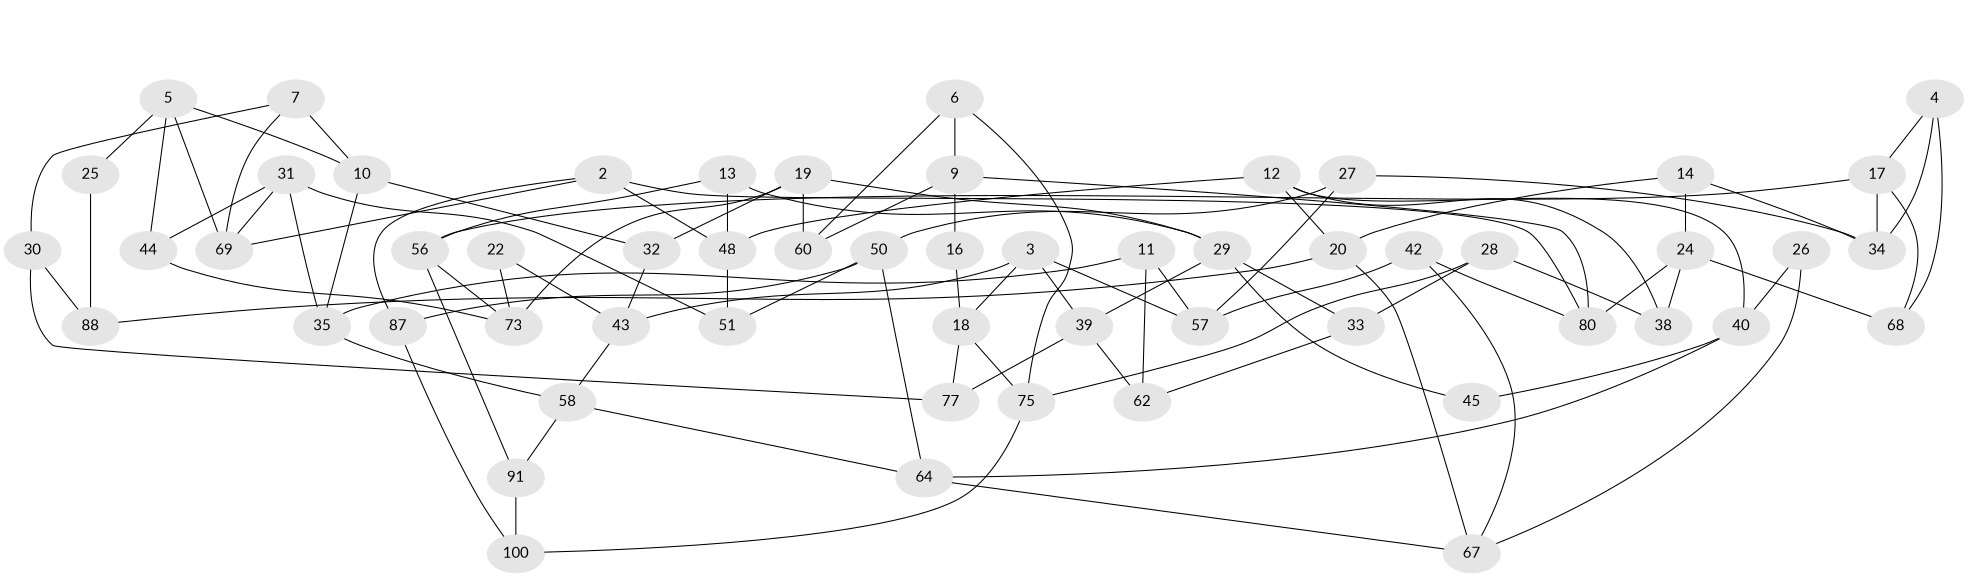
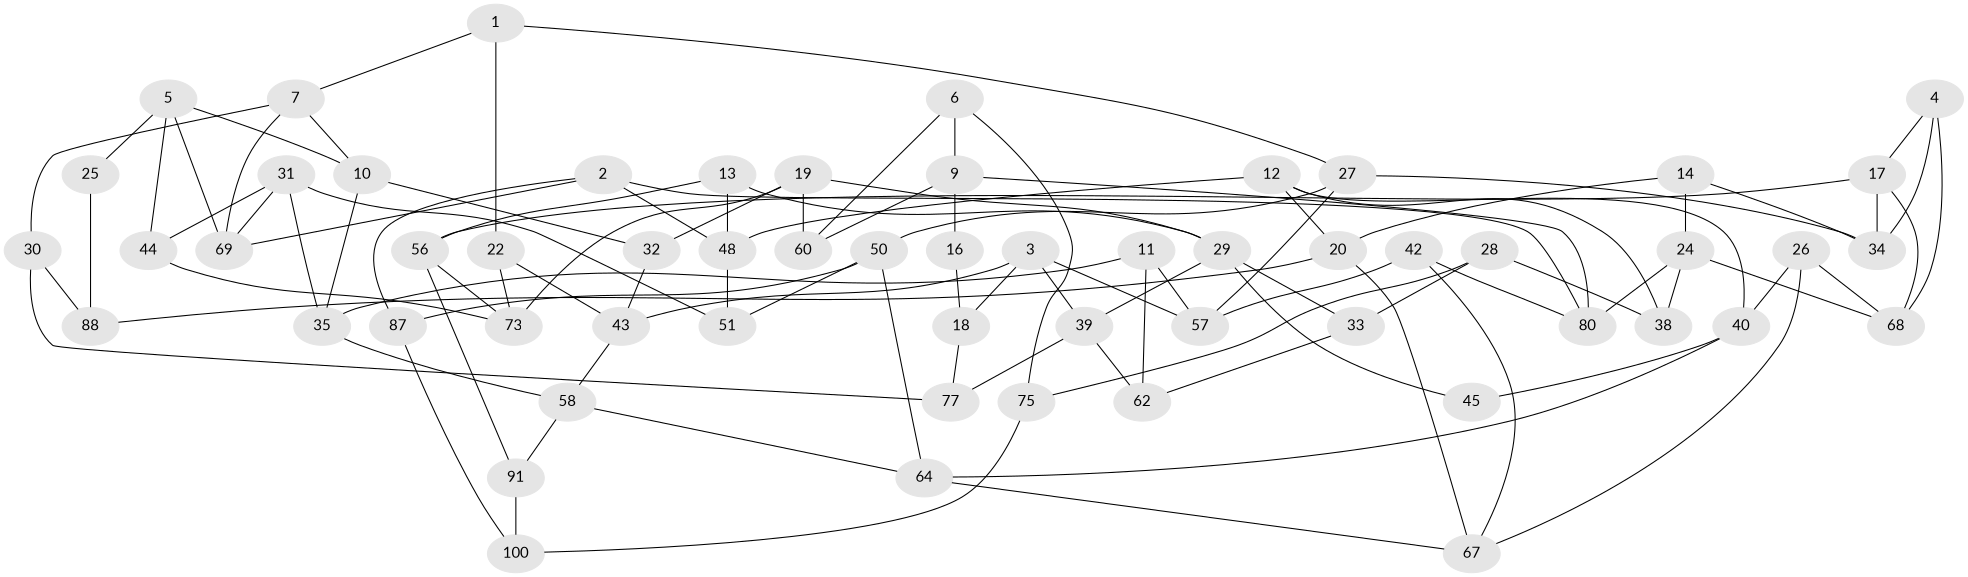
none -> (496, 23)
none -> (1849, 288)
(994, 364) -> none
